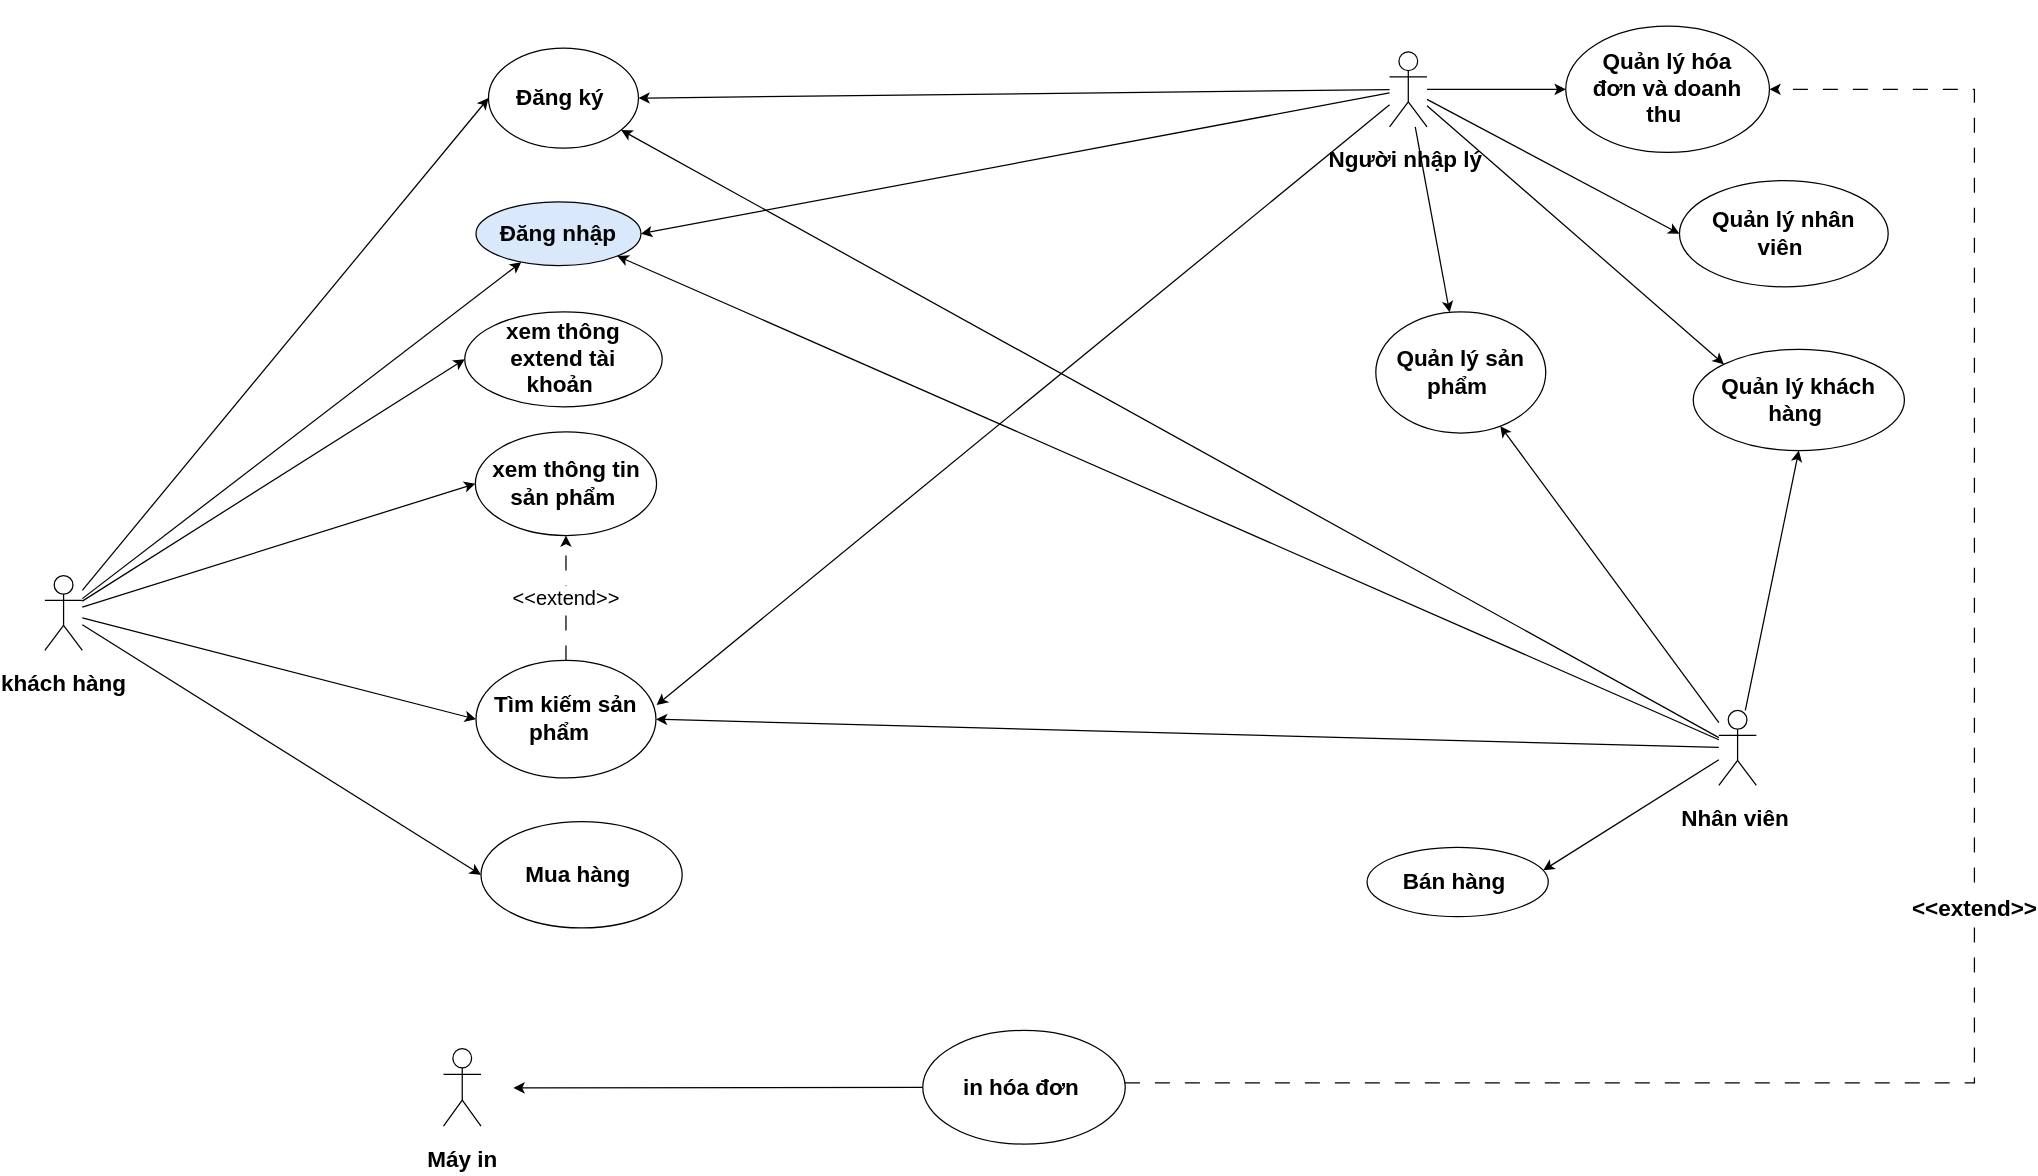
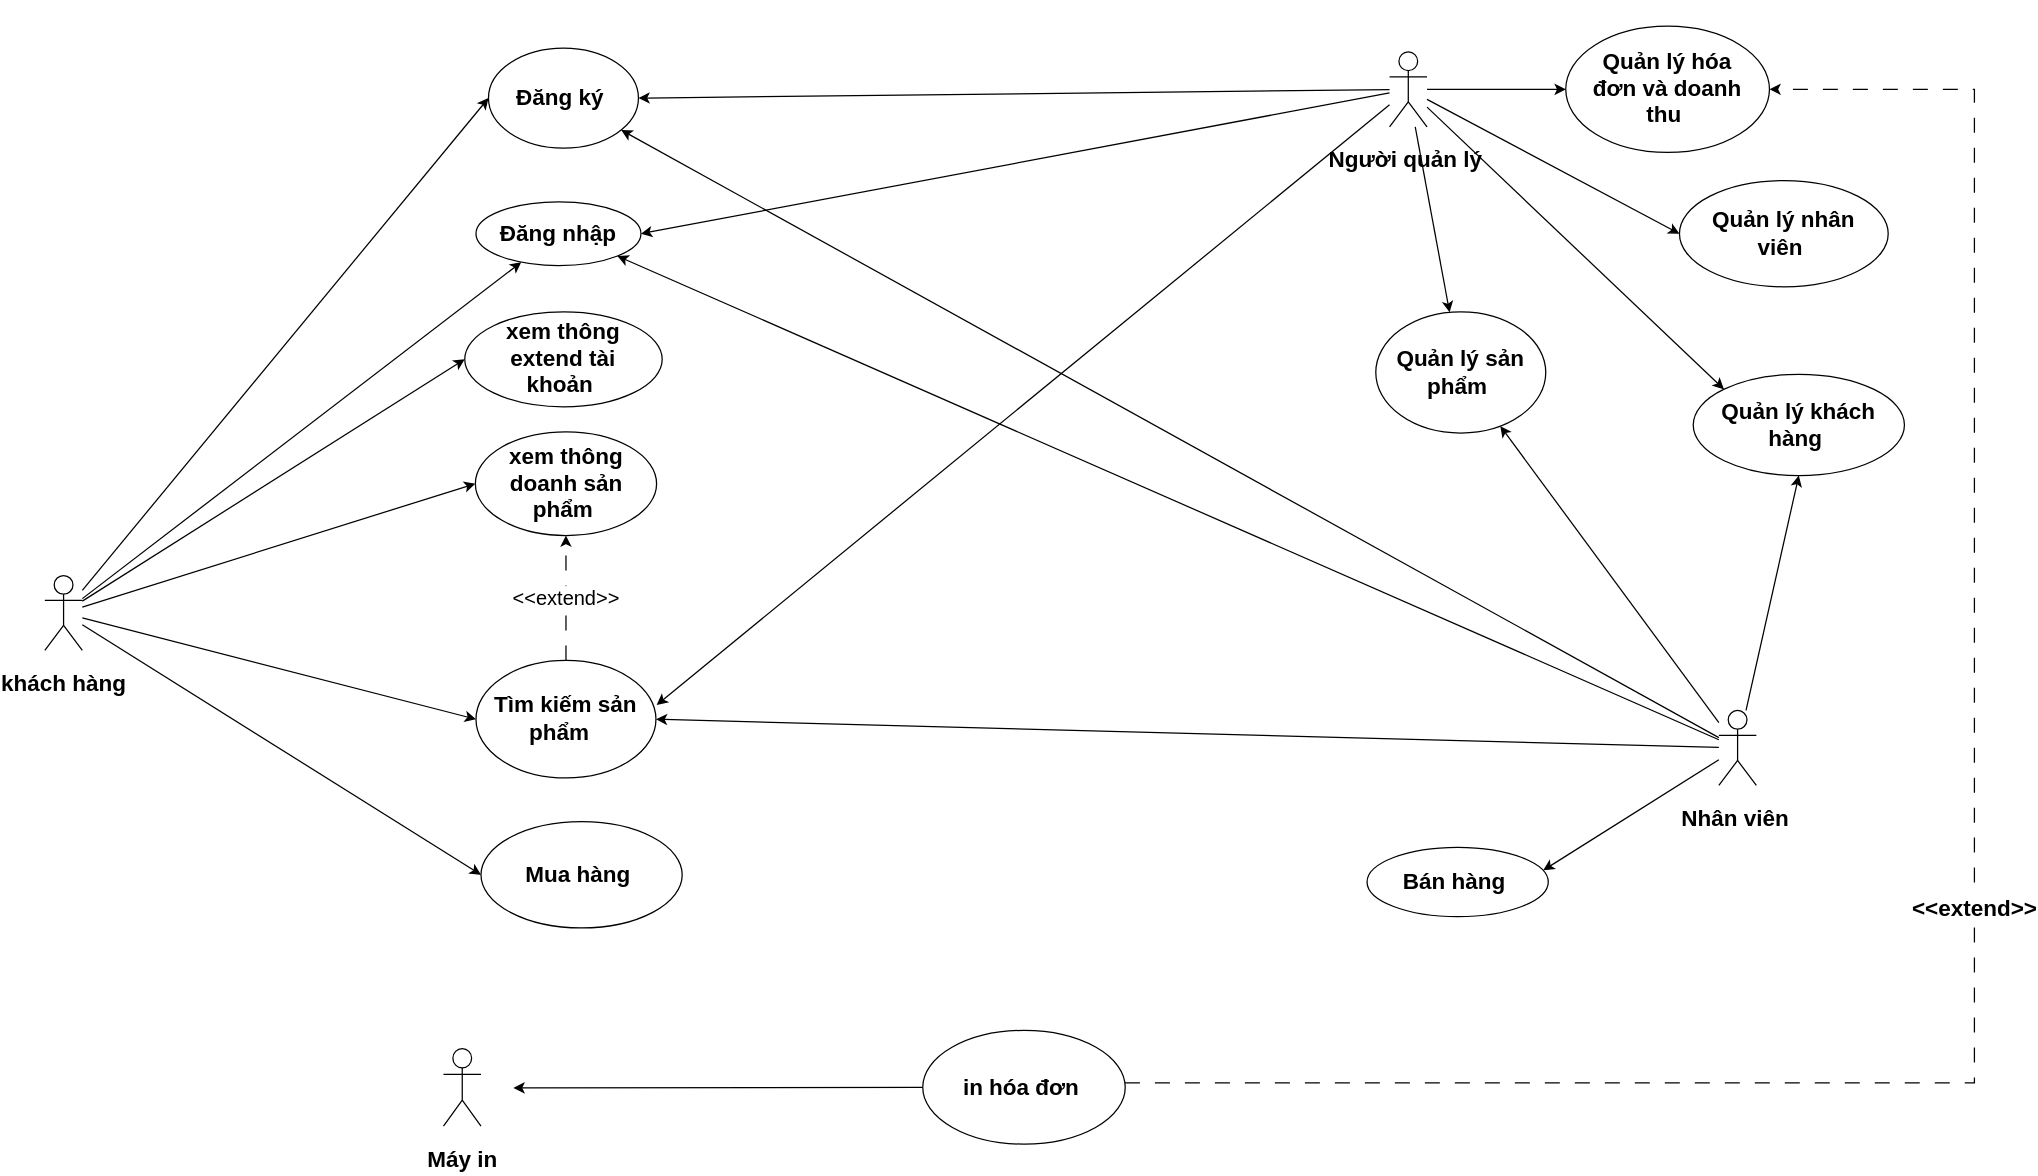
(1409, 162) -> (1409, 162)
(558, 234) -> (558, 234)
(1799, 400) -> (1799, 425)
(566, 484) -> (566, 484)
